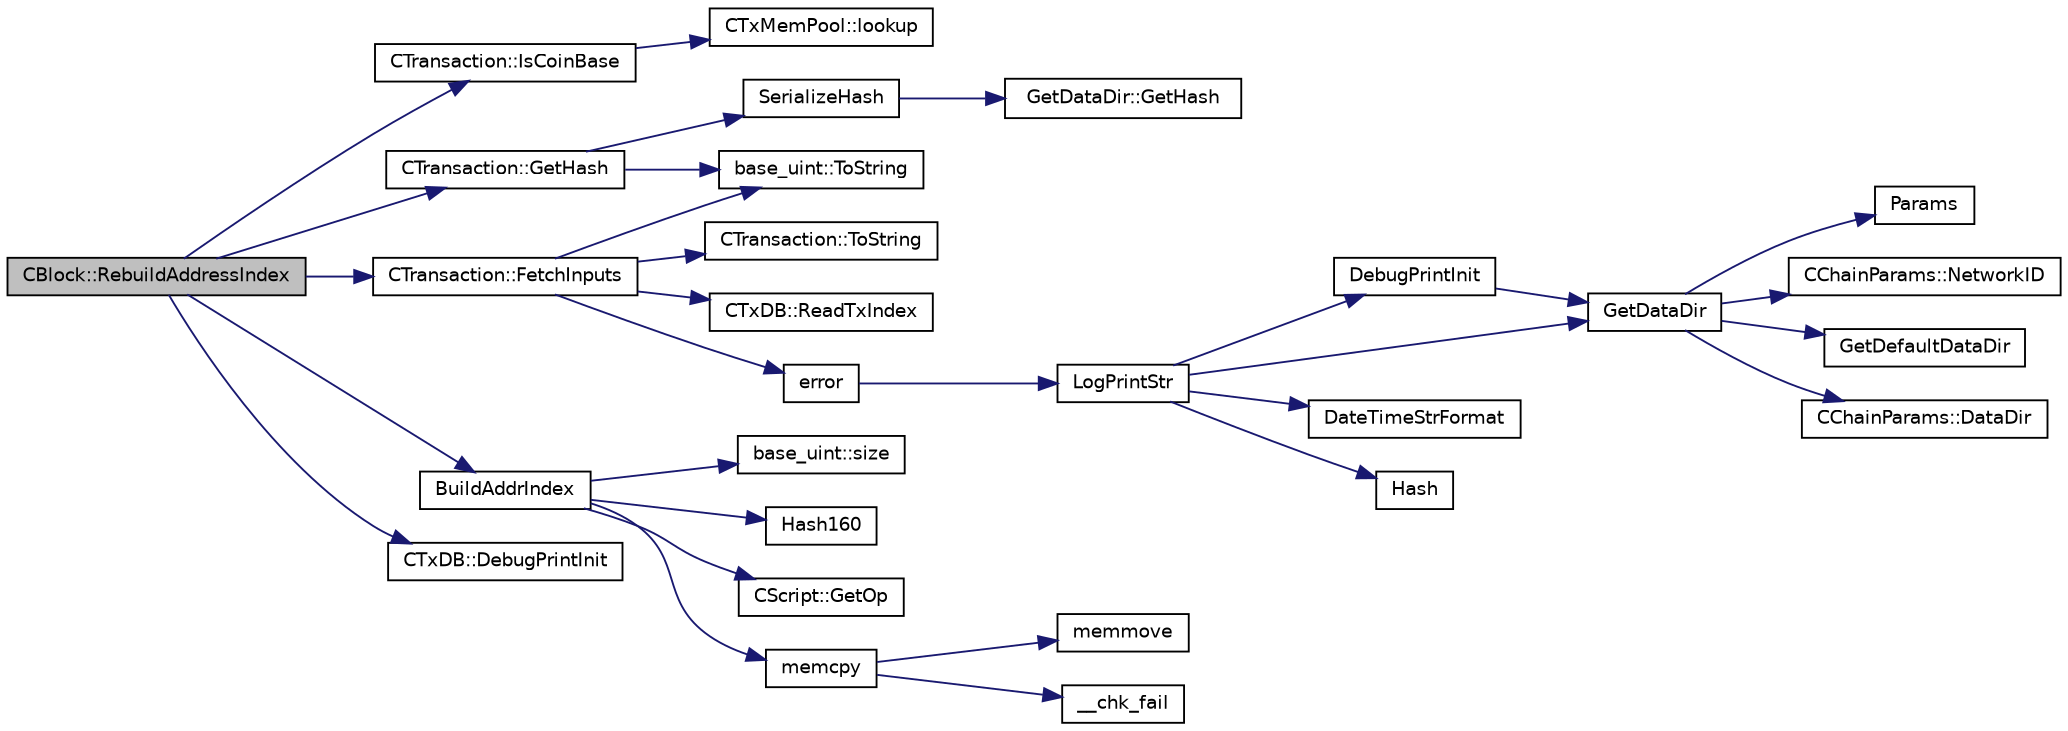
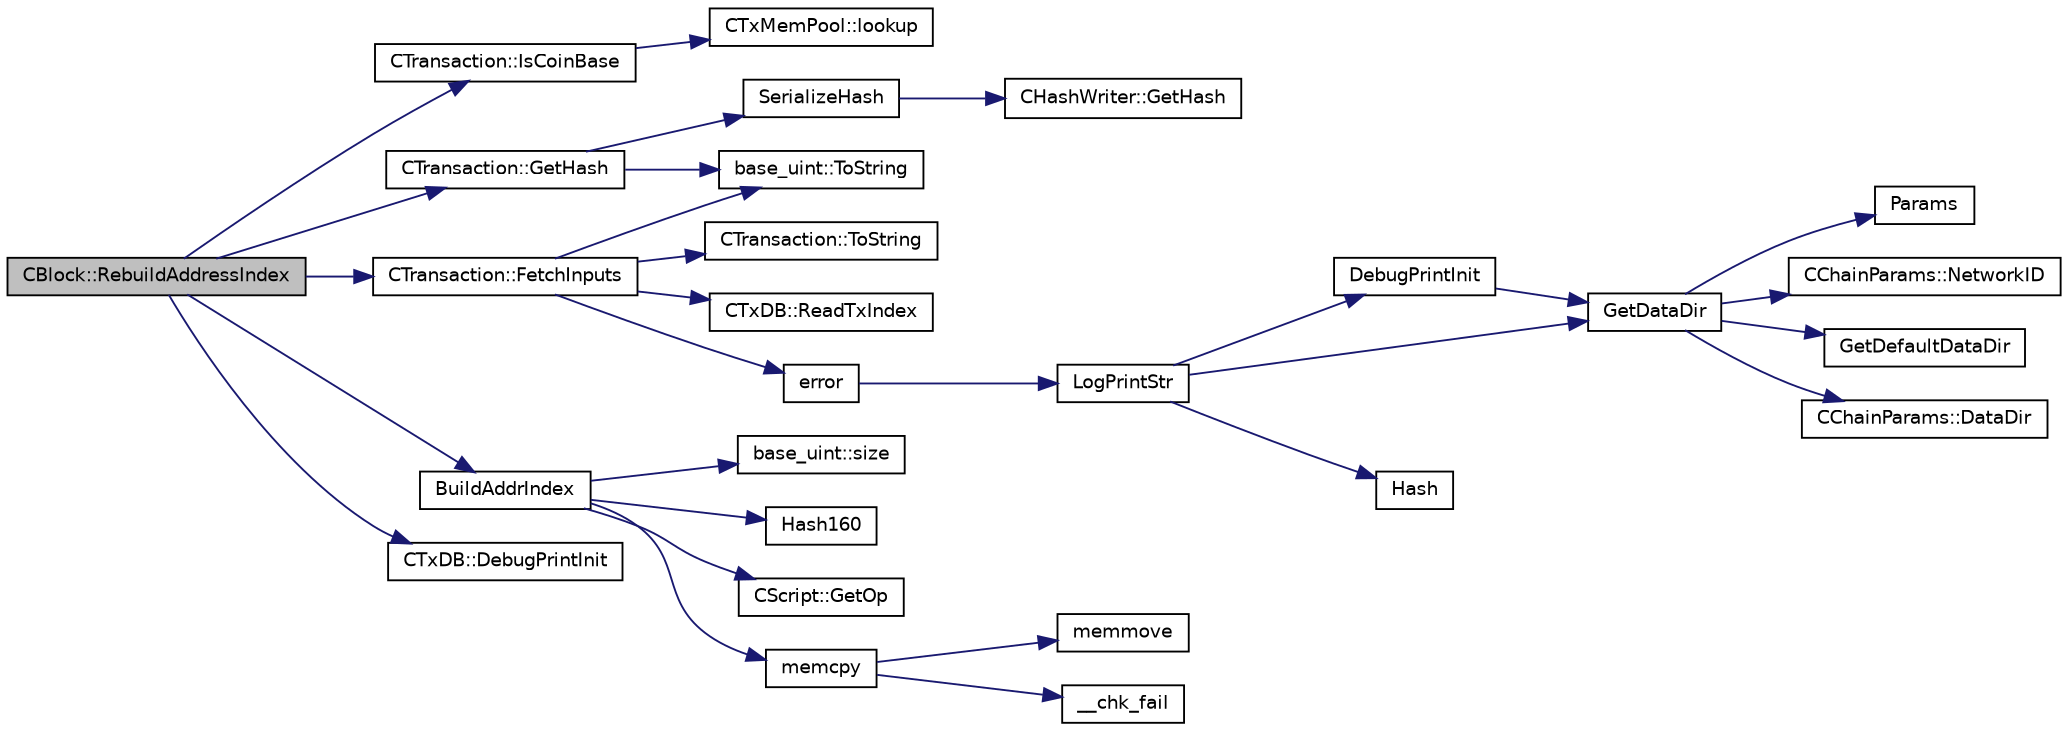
(1123, 98) -> (1123, 98)
(1415, 419) -> none
